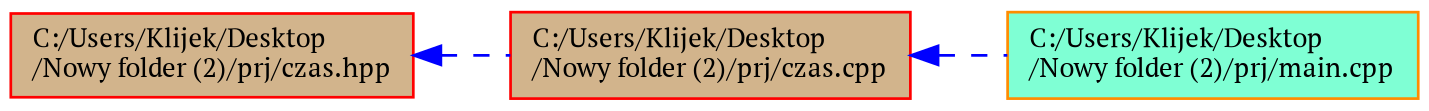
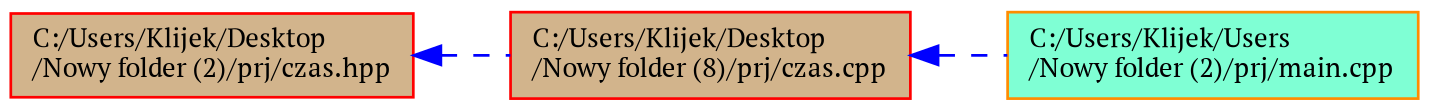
(710, 55) -> (710, 55)
(1213, 55) -> (1213, 55)
